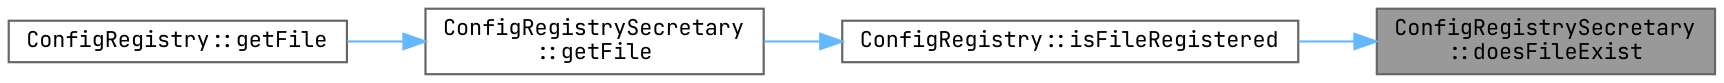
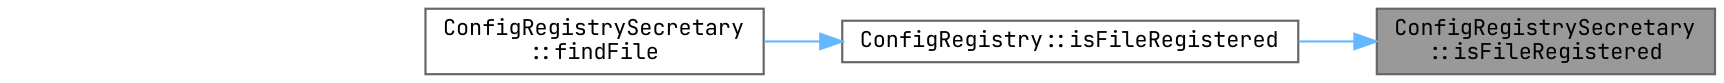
(178, 41) -> none
(595, 41) -> (595, 41)
(1546, 41) -> (1546, 41)
